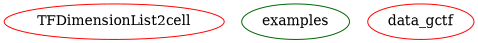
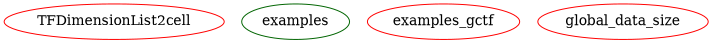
(421, 22) -> (444, 22)
none -> (623, 22)
